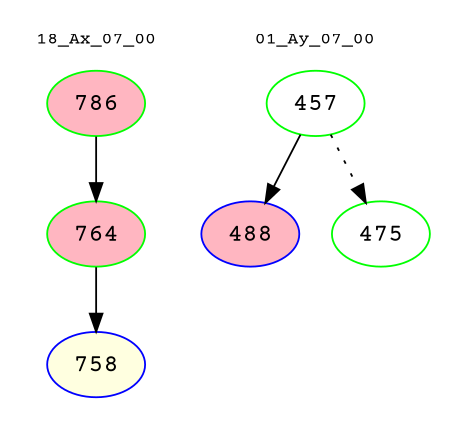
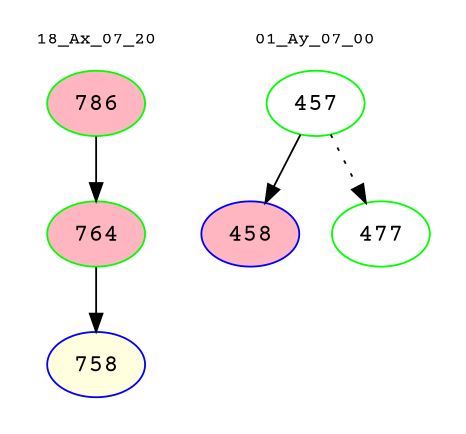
(97, 39) -> (97, 39)
(250, 234) -> (250, 234)
(381, 234) -> (381, 234)
